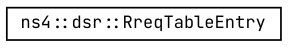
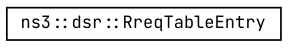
(144, 24) -> (144, 24)
